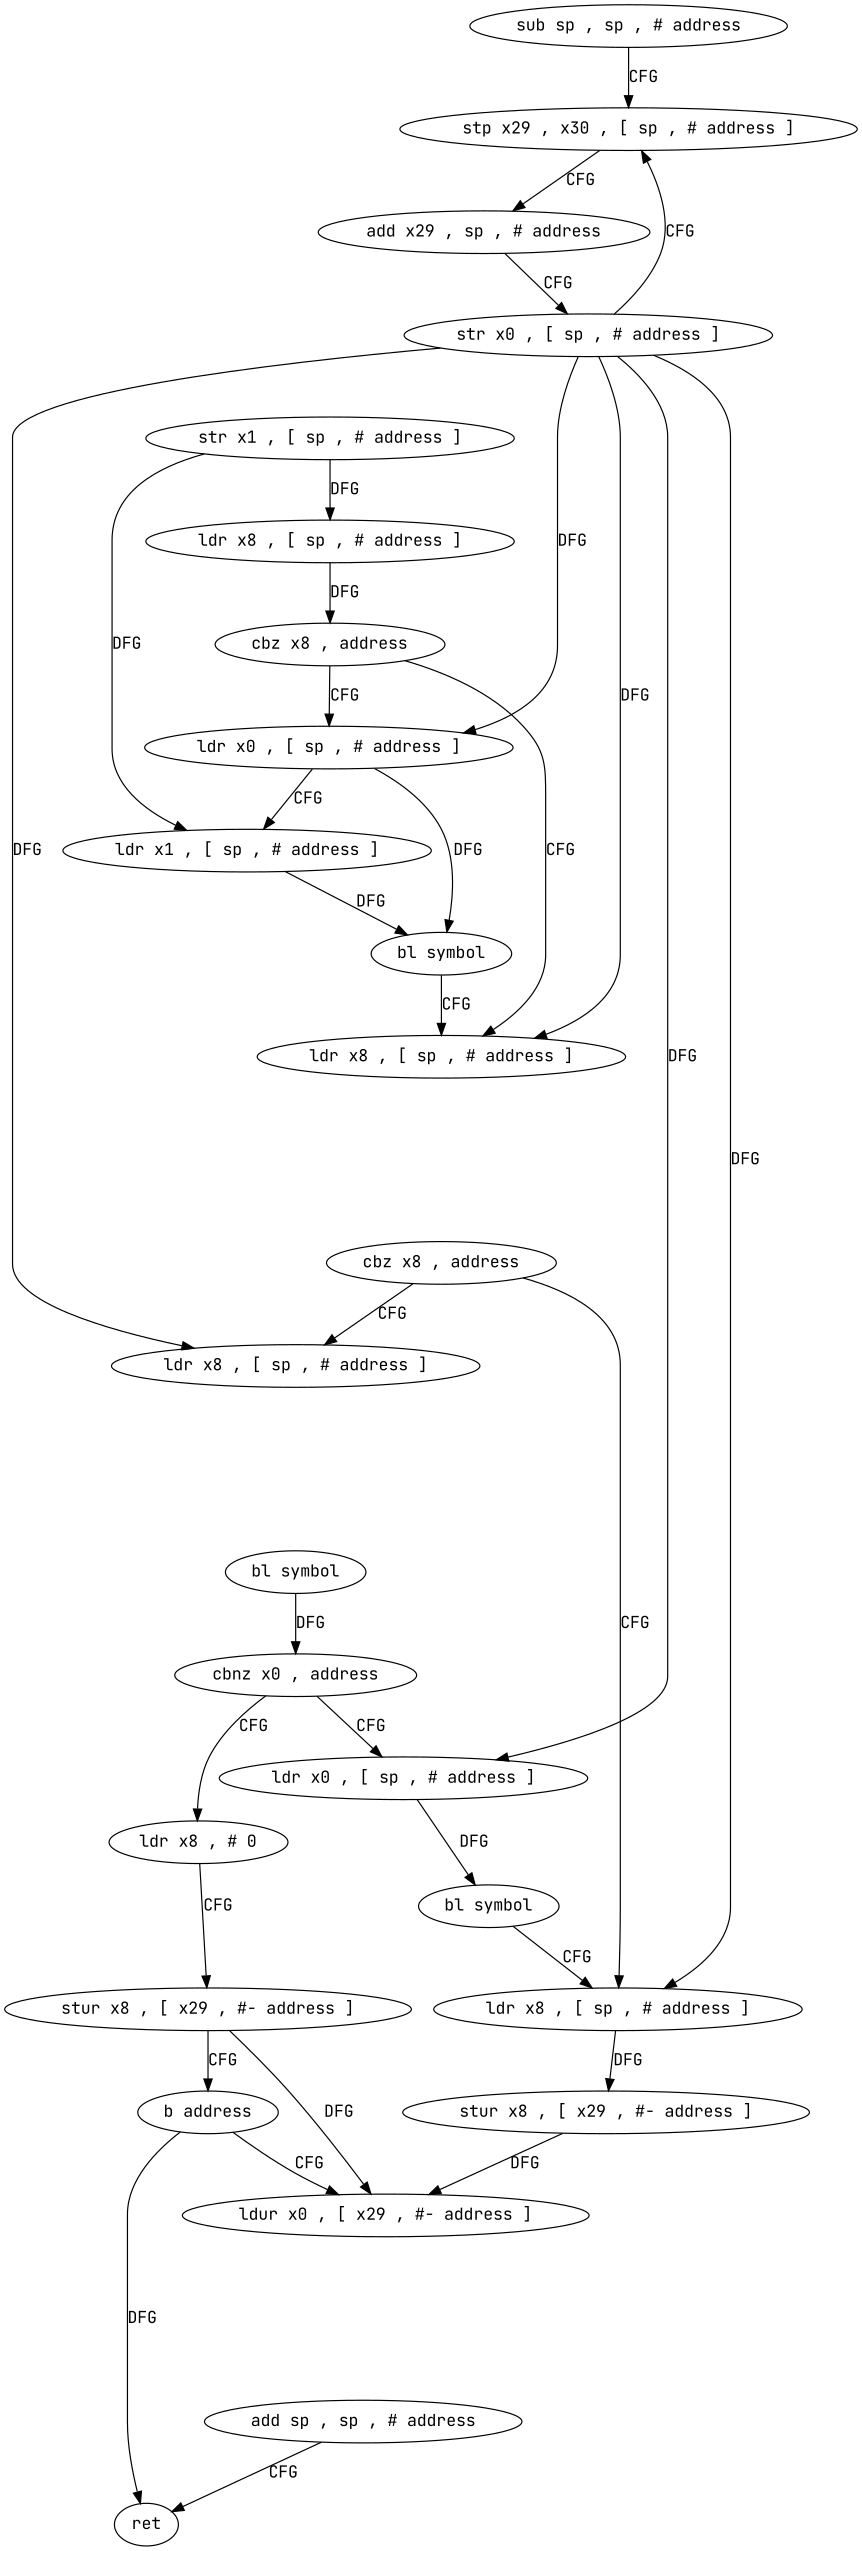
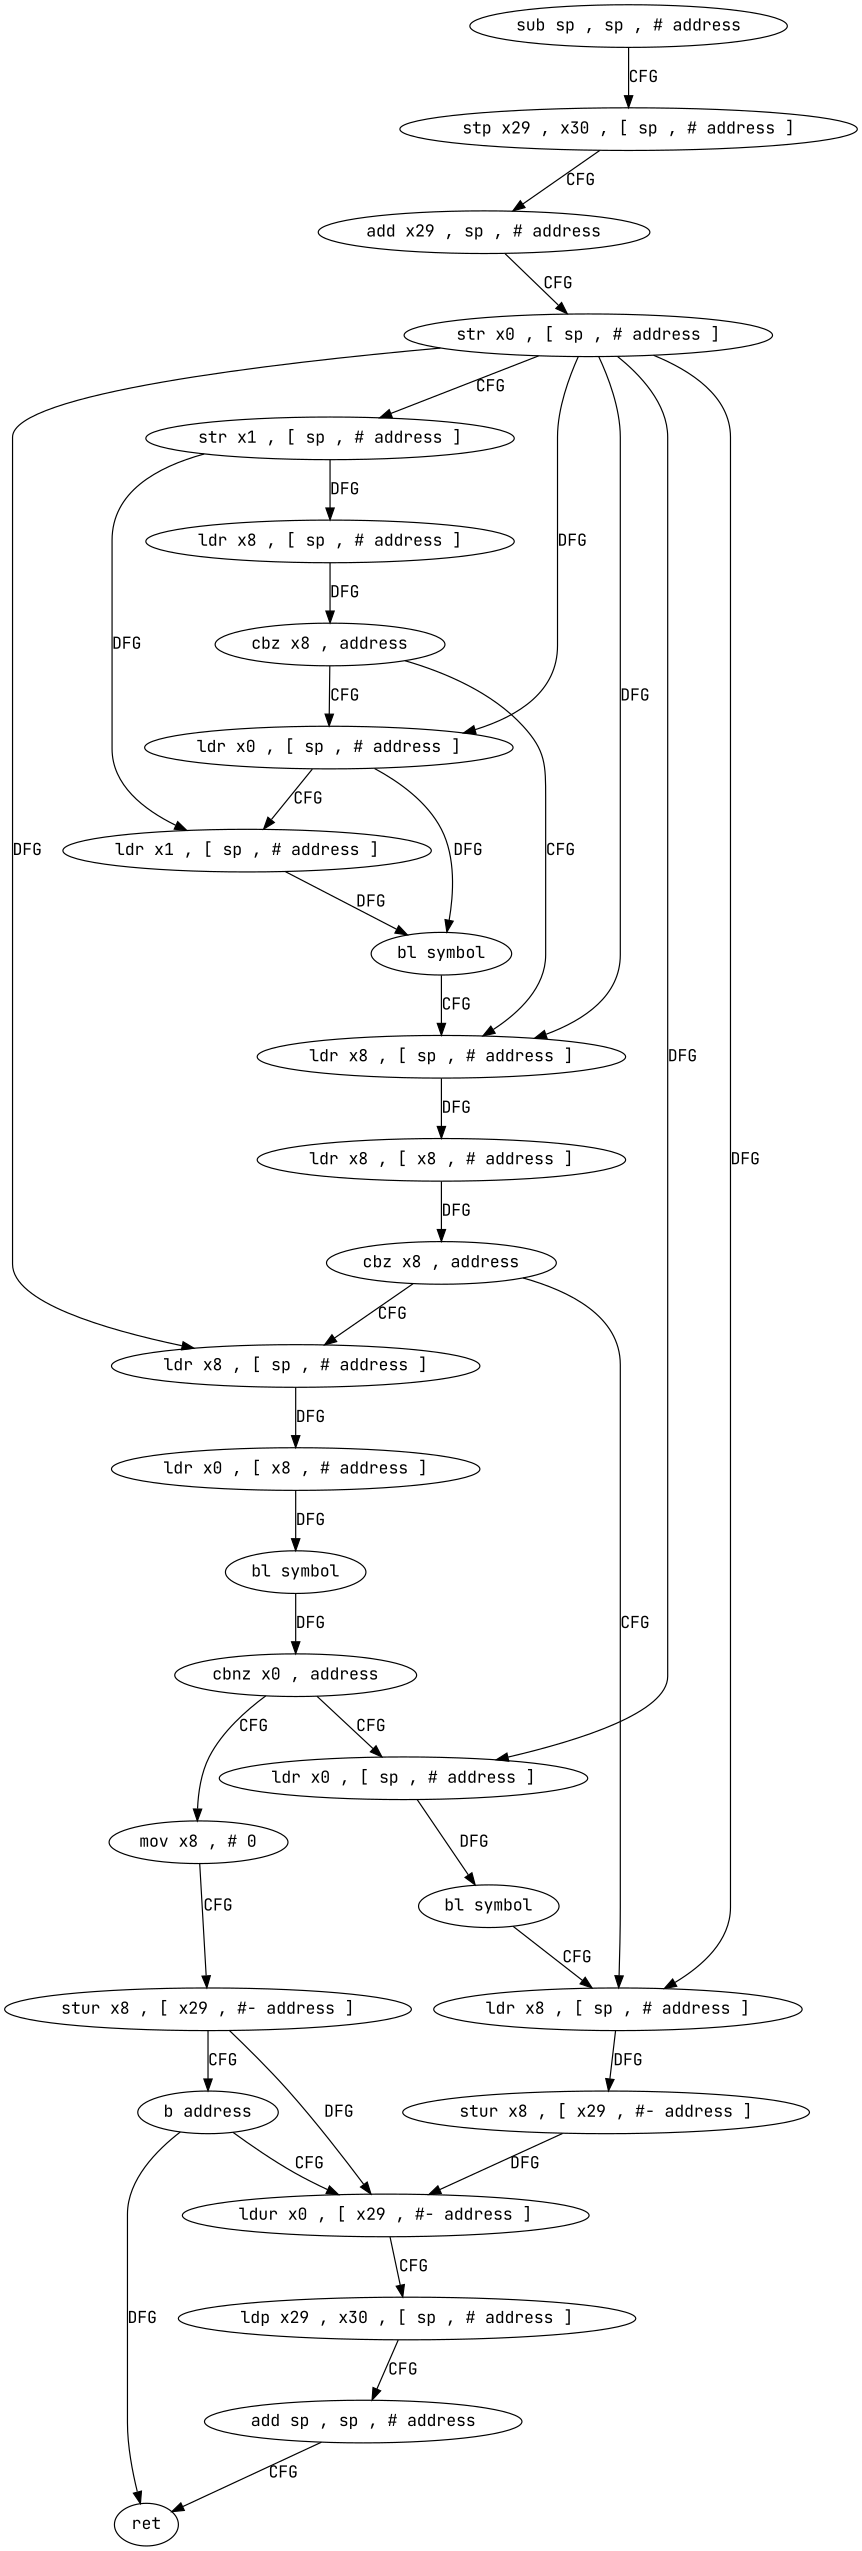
(663, 245) -> (465, 385)
none -> (441, 1160)
none -> (296, 1469)
(199, 1842) -> (199, 1842)
none -> (407, 2319)
